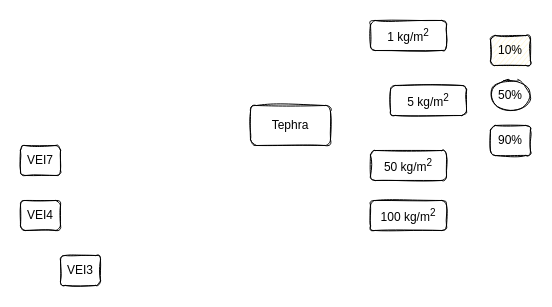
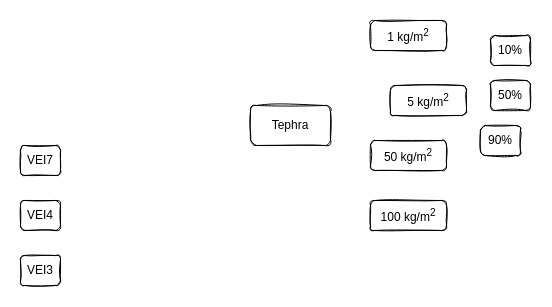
(511, 51) -> (511, 51)
(511, 96) -> (511, 96)
(511, 141) -> (501, 141)
(409, 166) -> (409, 156)
(81, 271) -> (41, 271)
